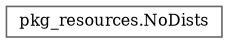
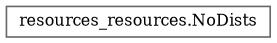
(114, 22) -> (138, 22)
